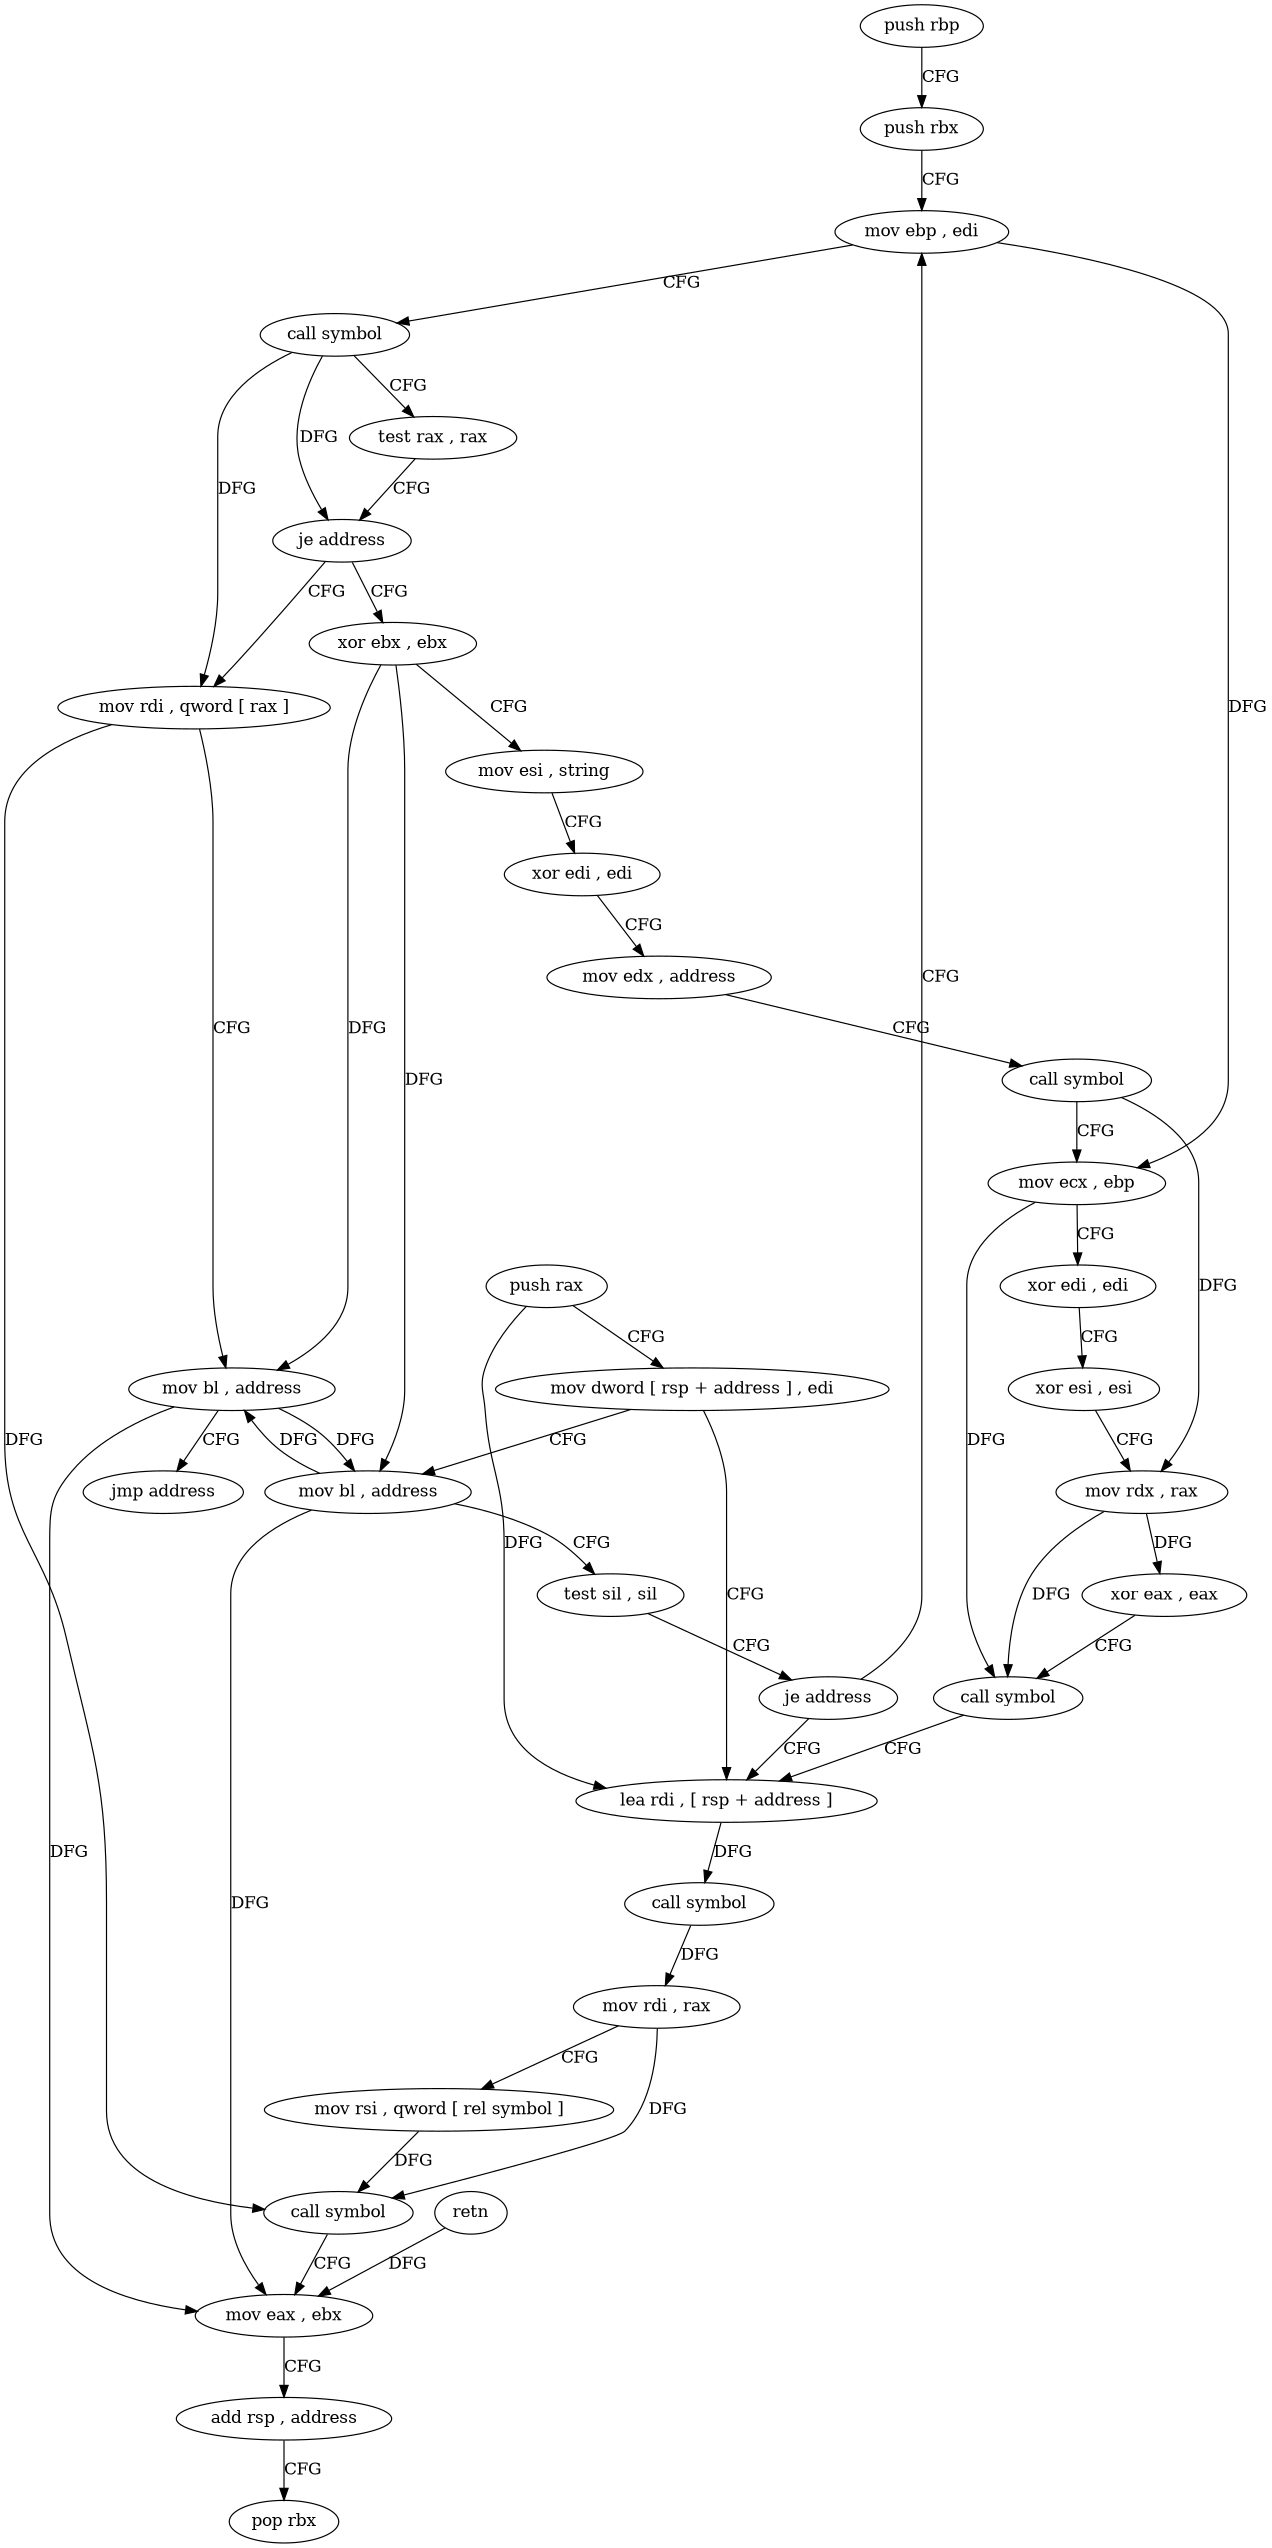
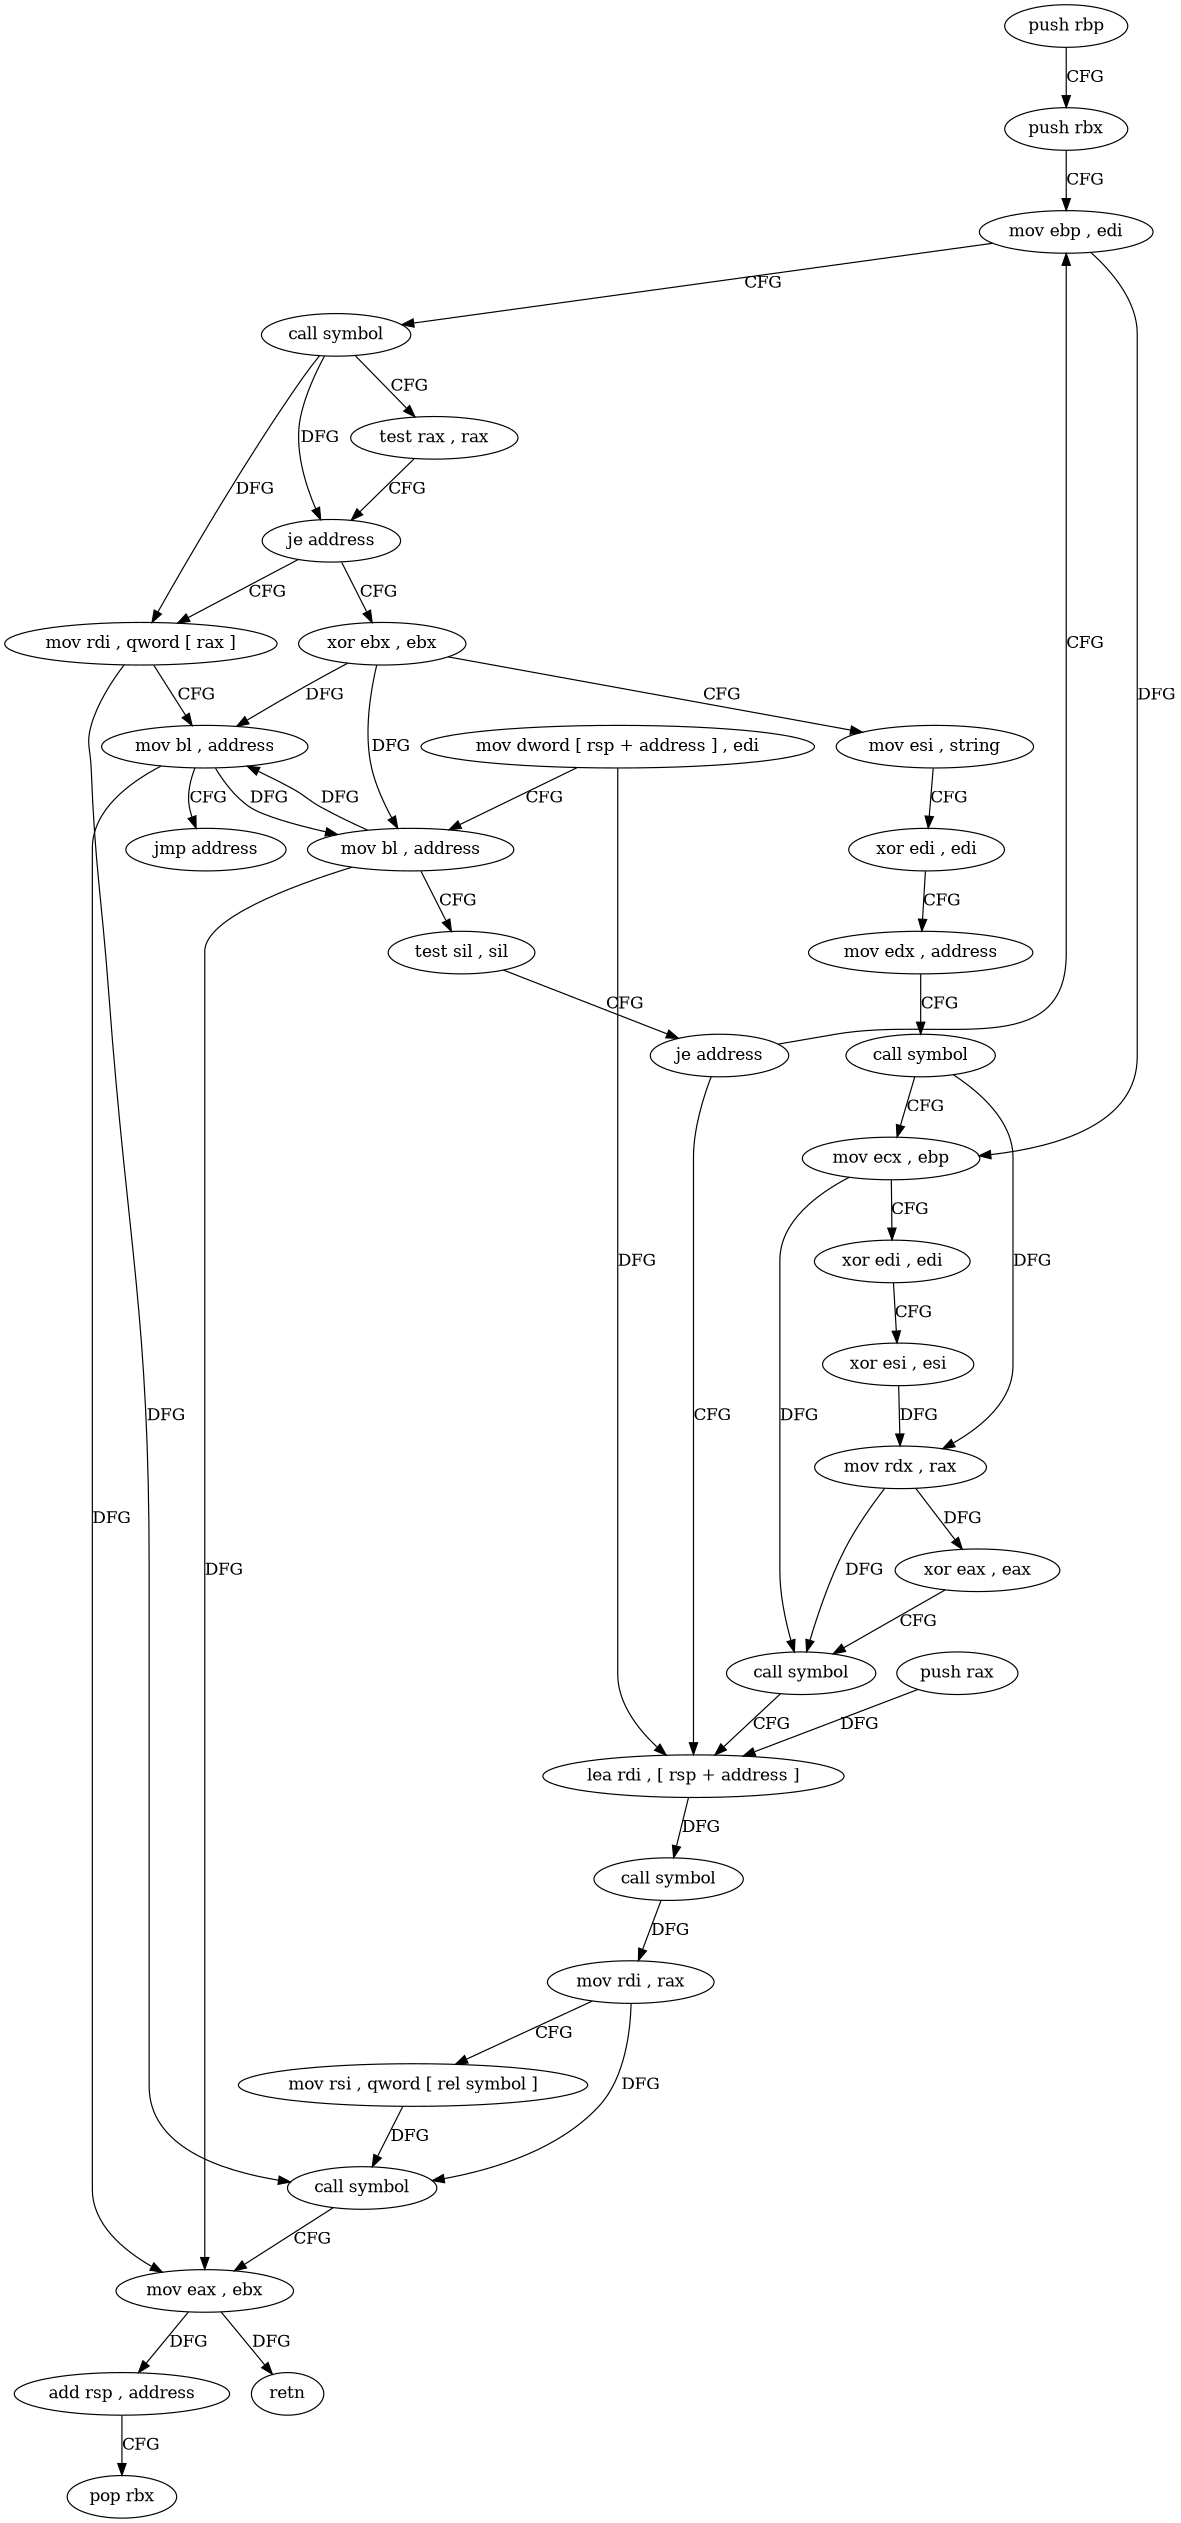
(613, 1333) -> none
(1135, 1441) -> (919, 1416)
(746, 1595) -> (637, 1261)
(387, 2259) -> (243, 2338)
(303, 2367) -> (189, 2342)
